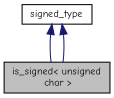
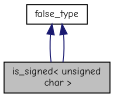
(57, 14) -> (57, 14)
